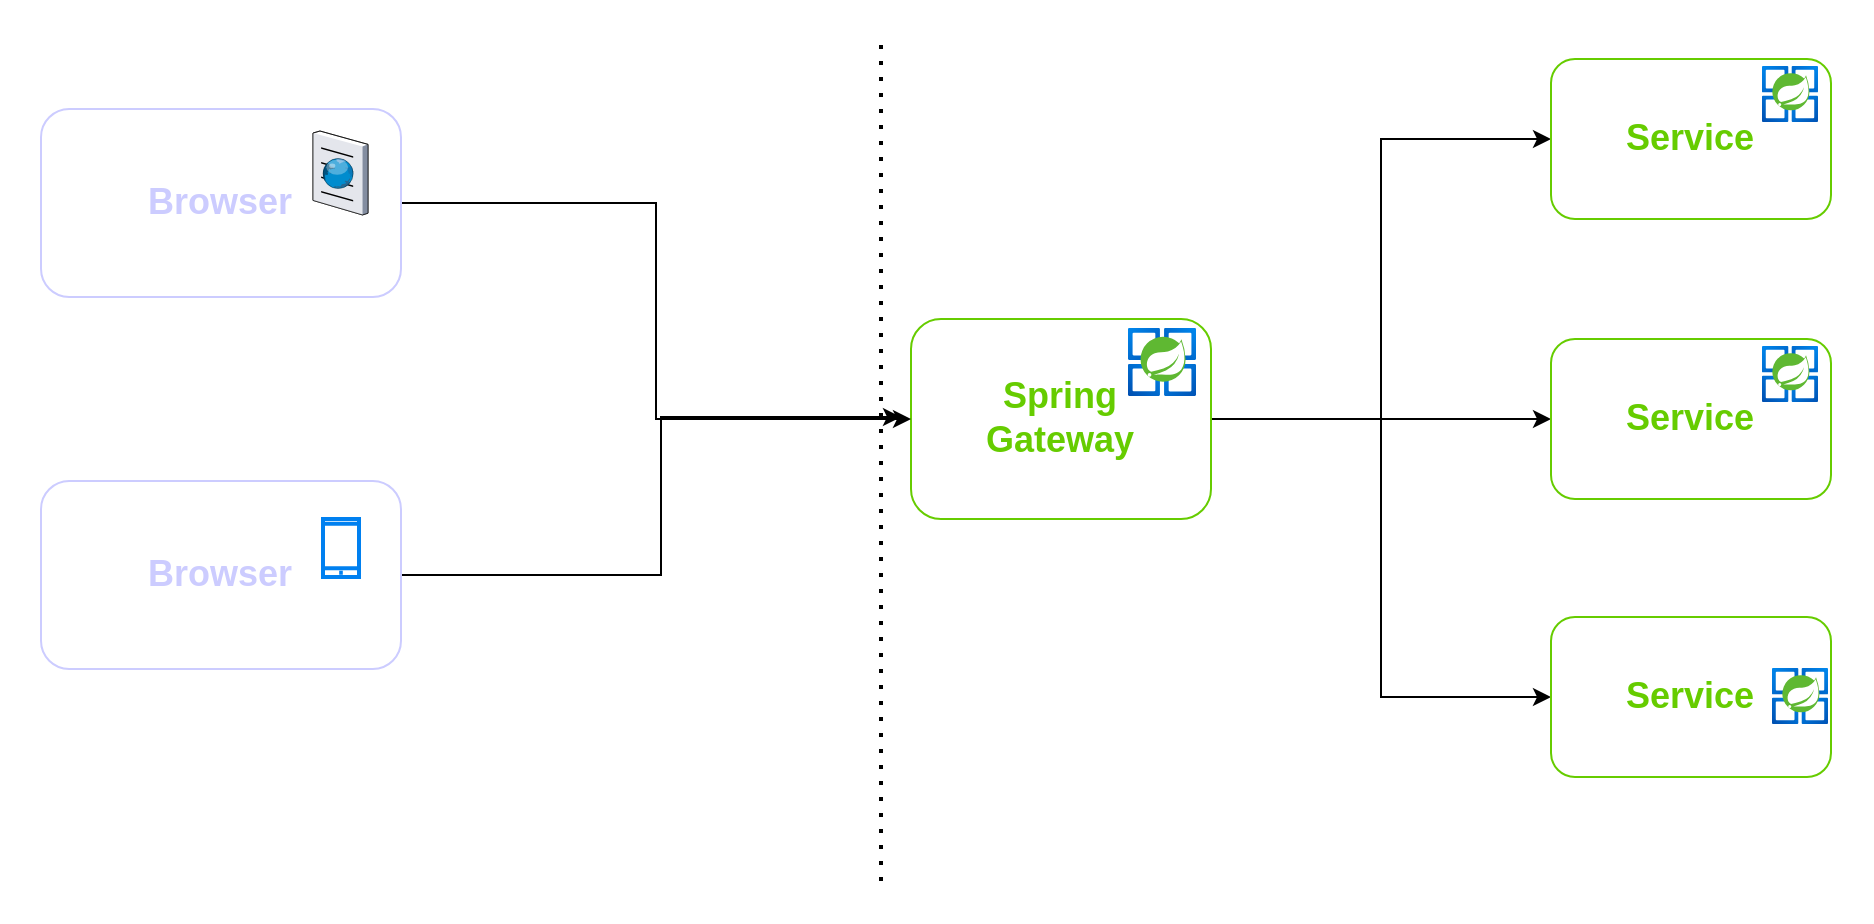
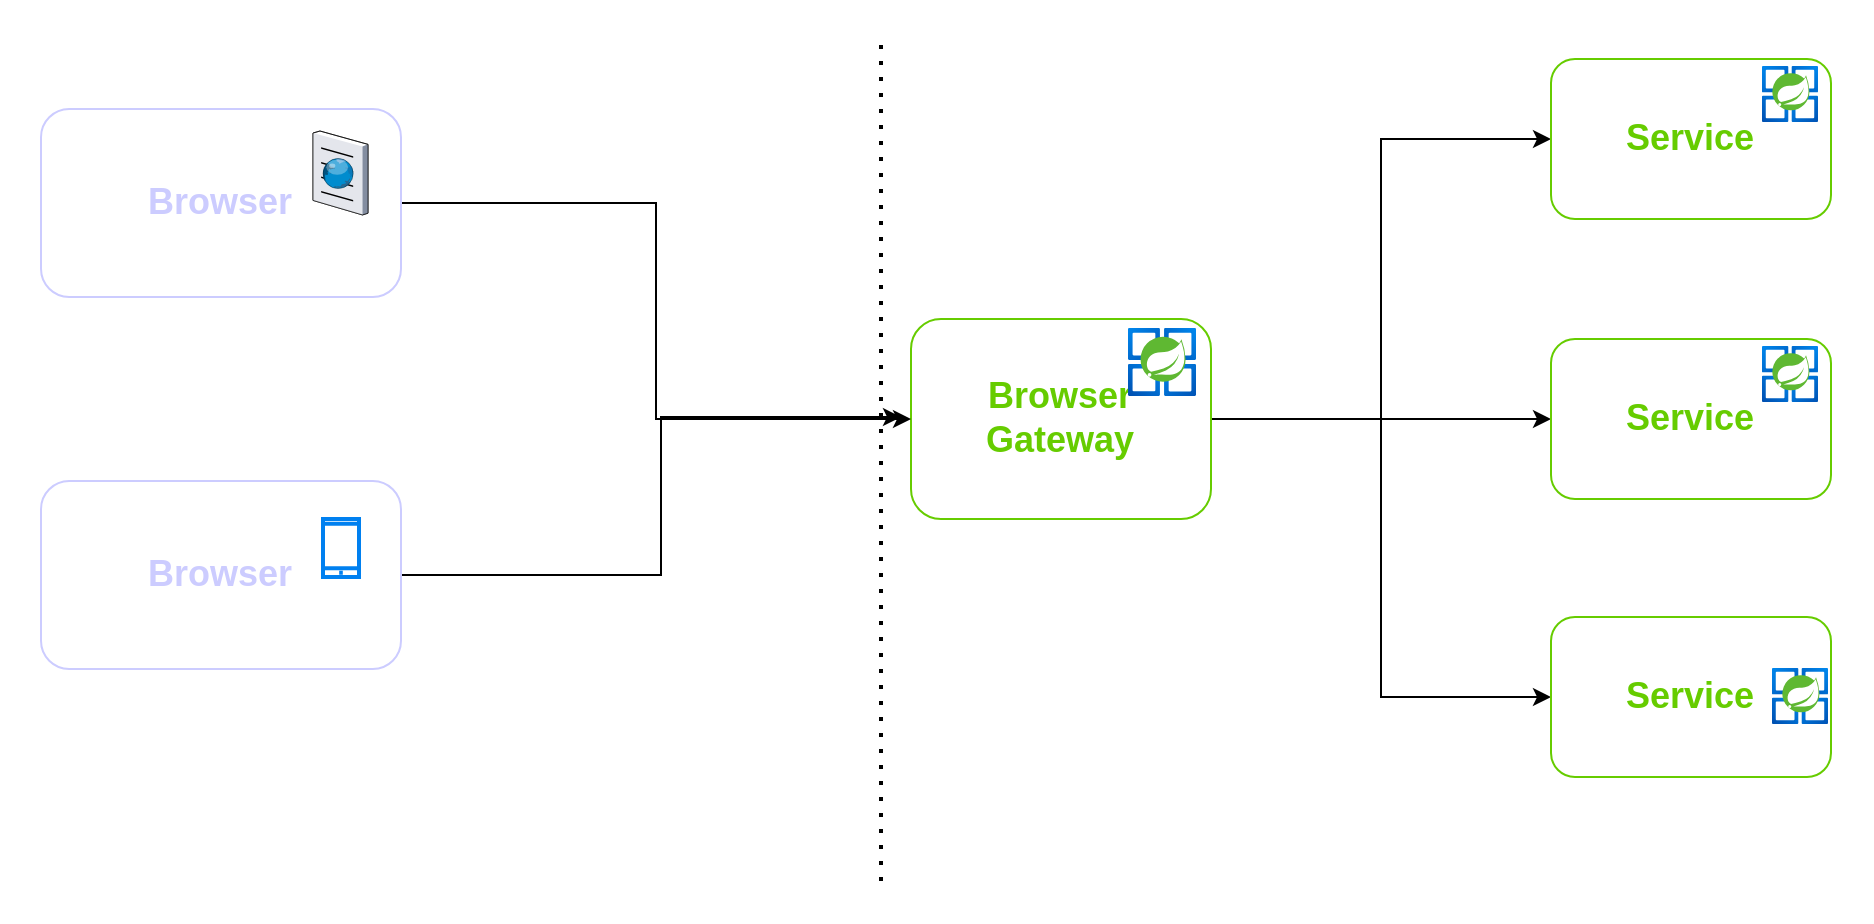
(1061, 419) -> (1061, 419)
